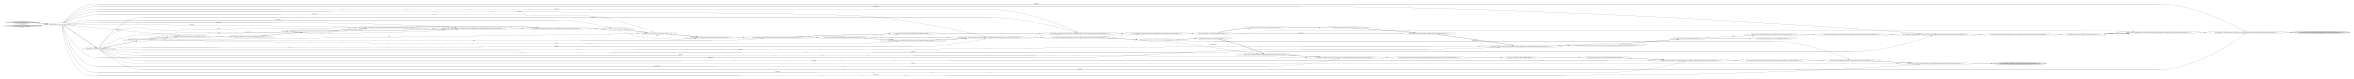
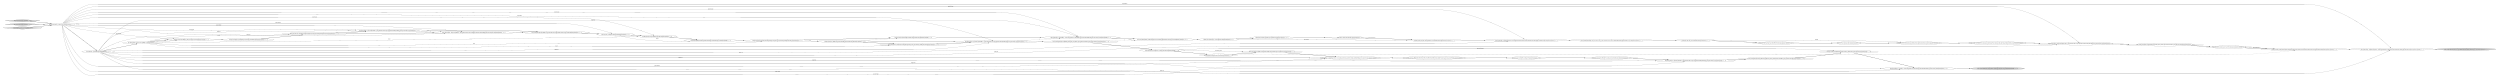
none -> (23, 24)
none -> (1849, 43)
